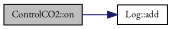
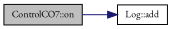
(43, 15) -> (43, 15)
